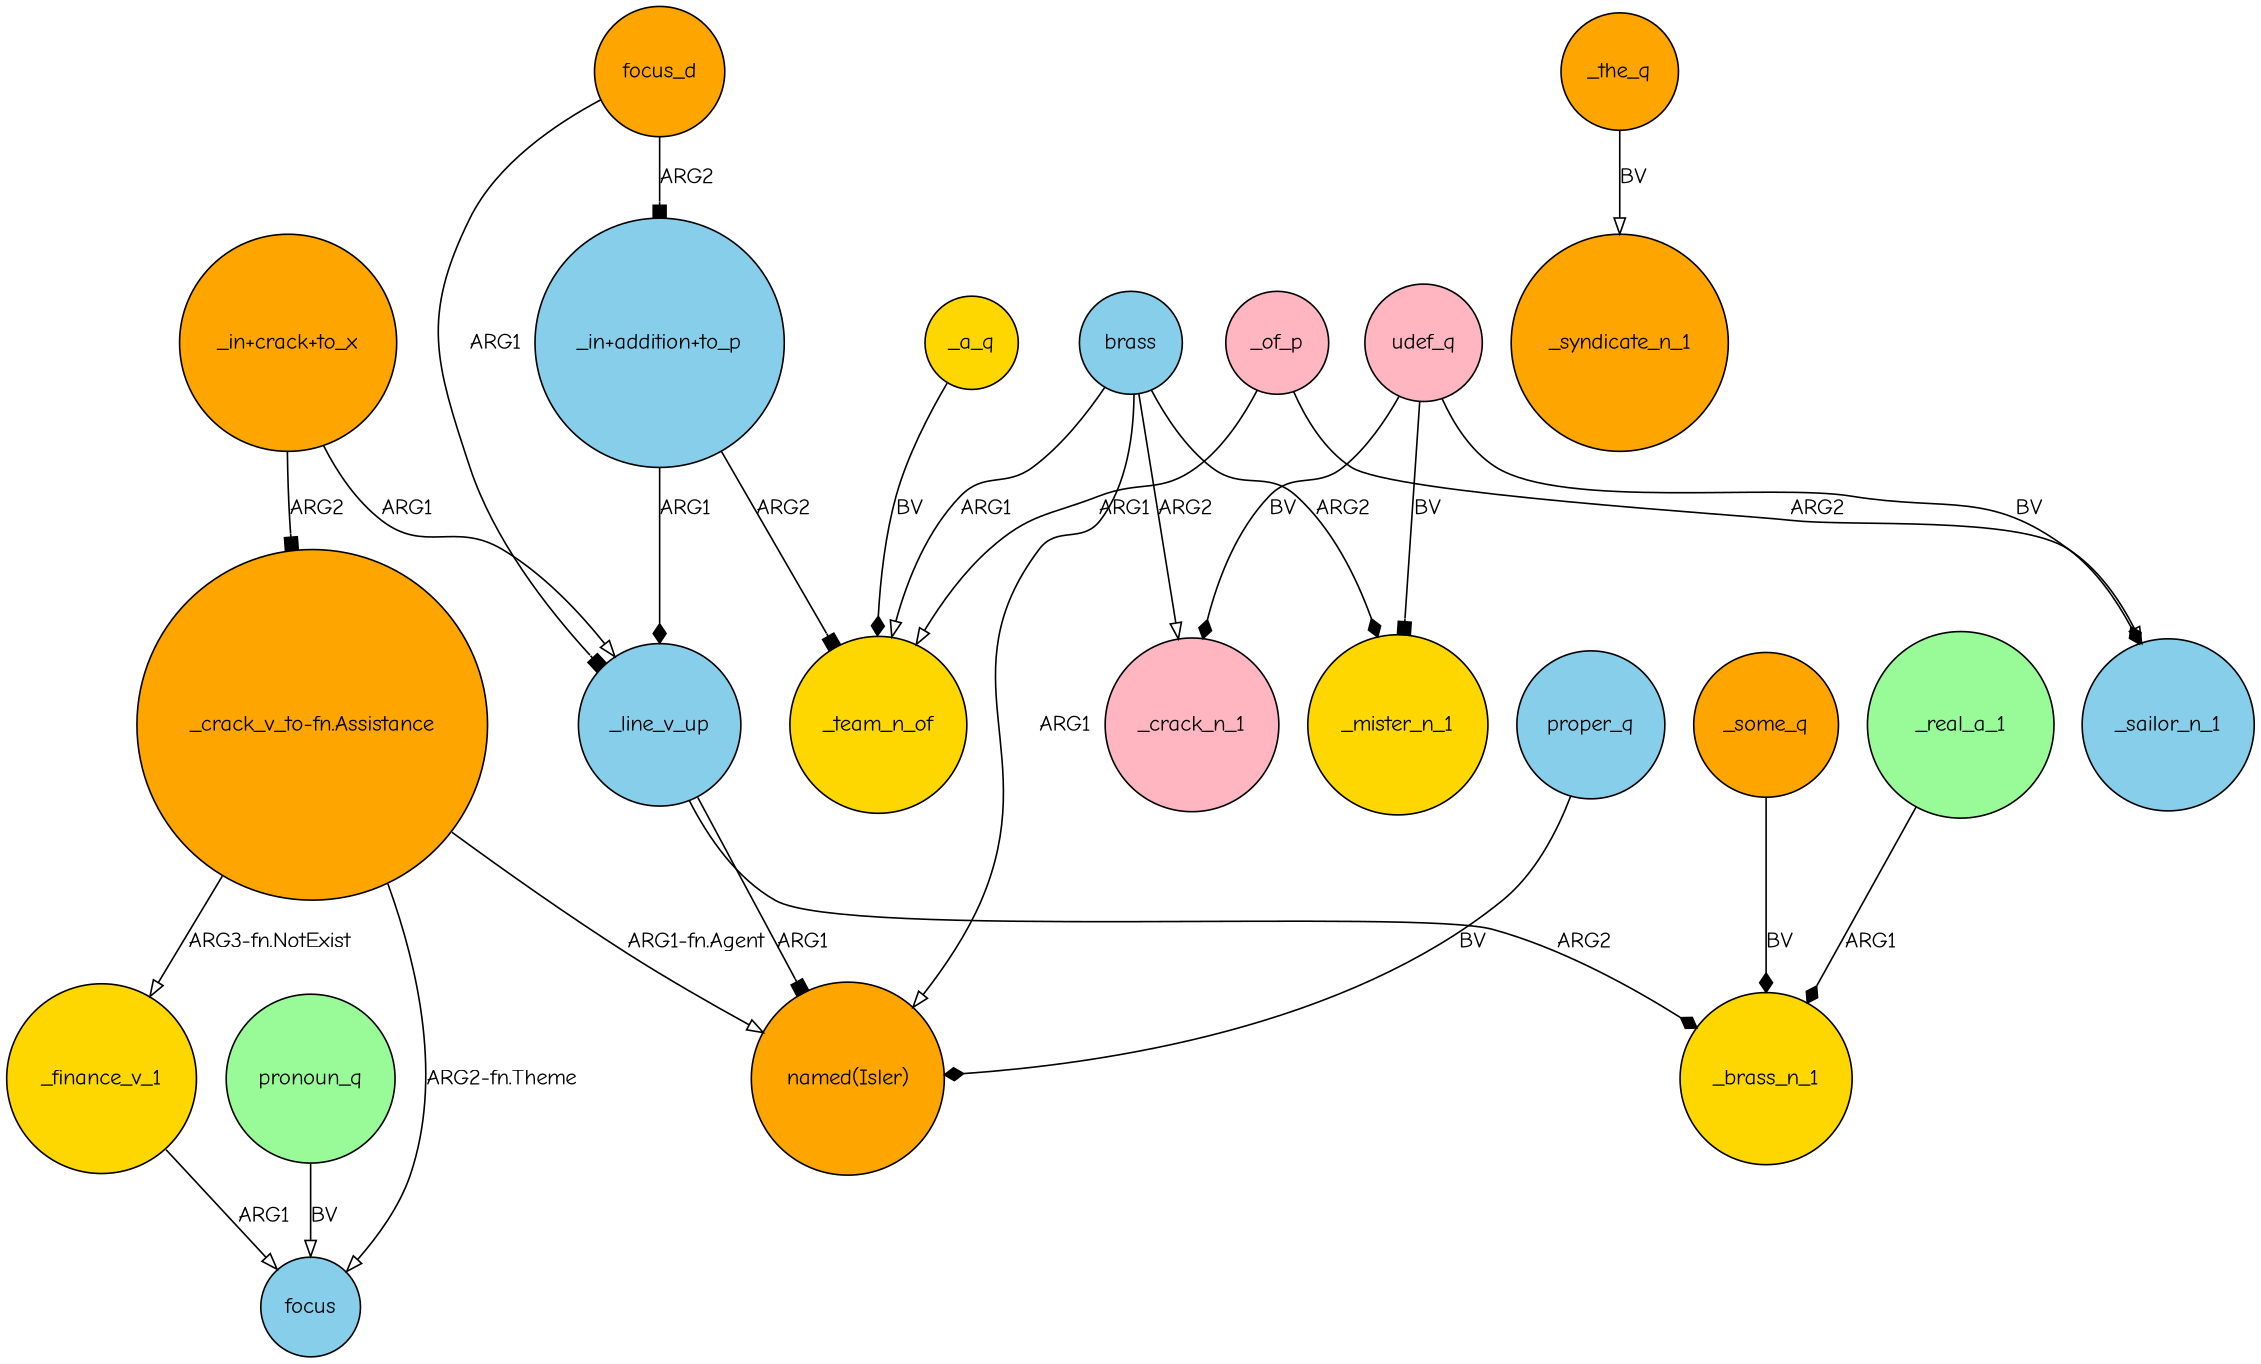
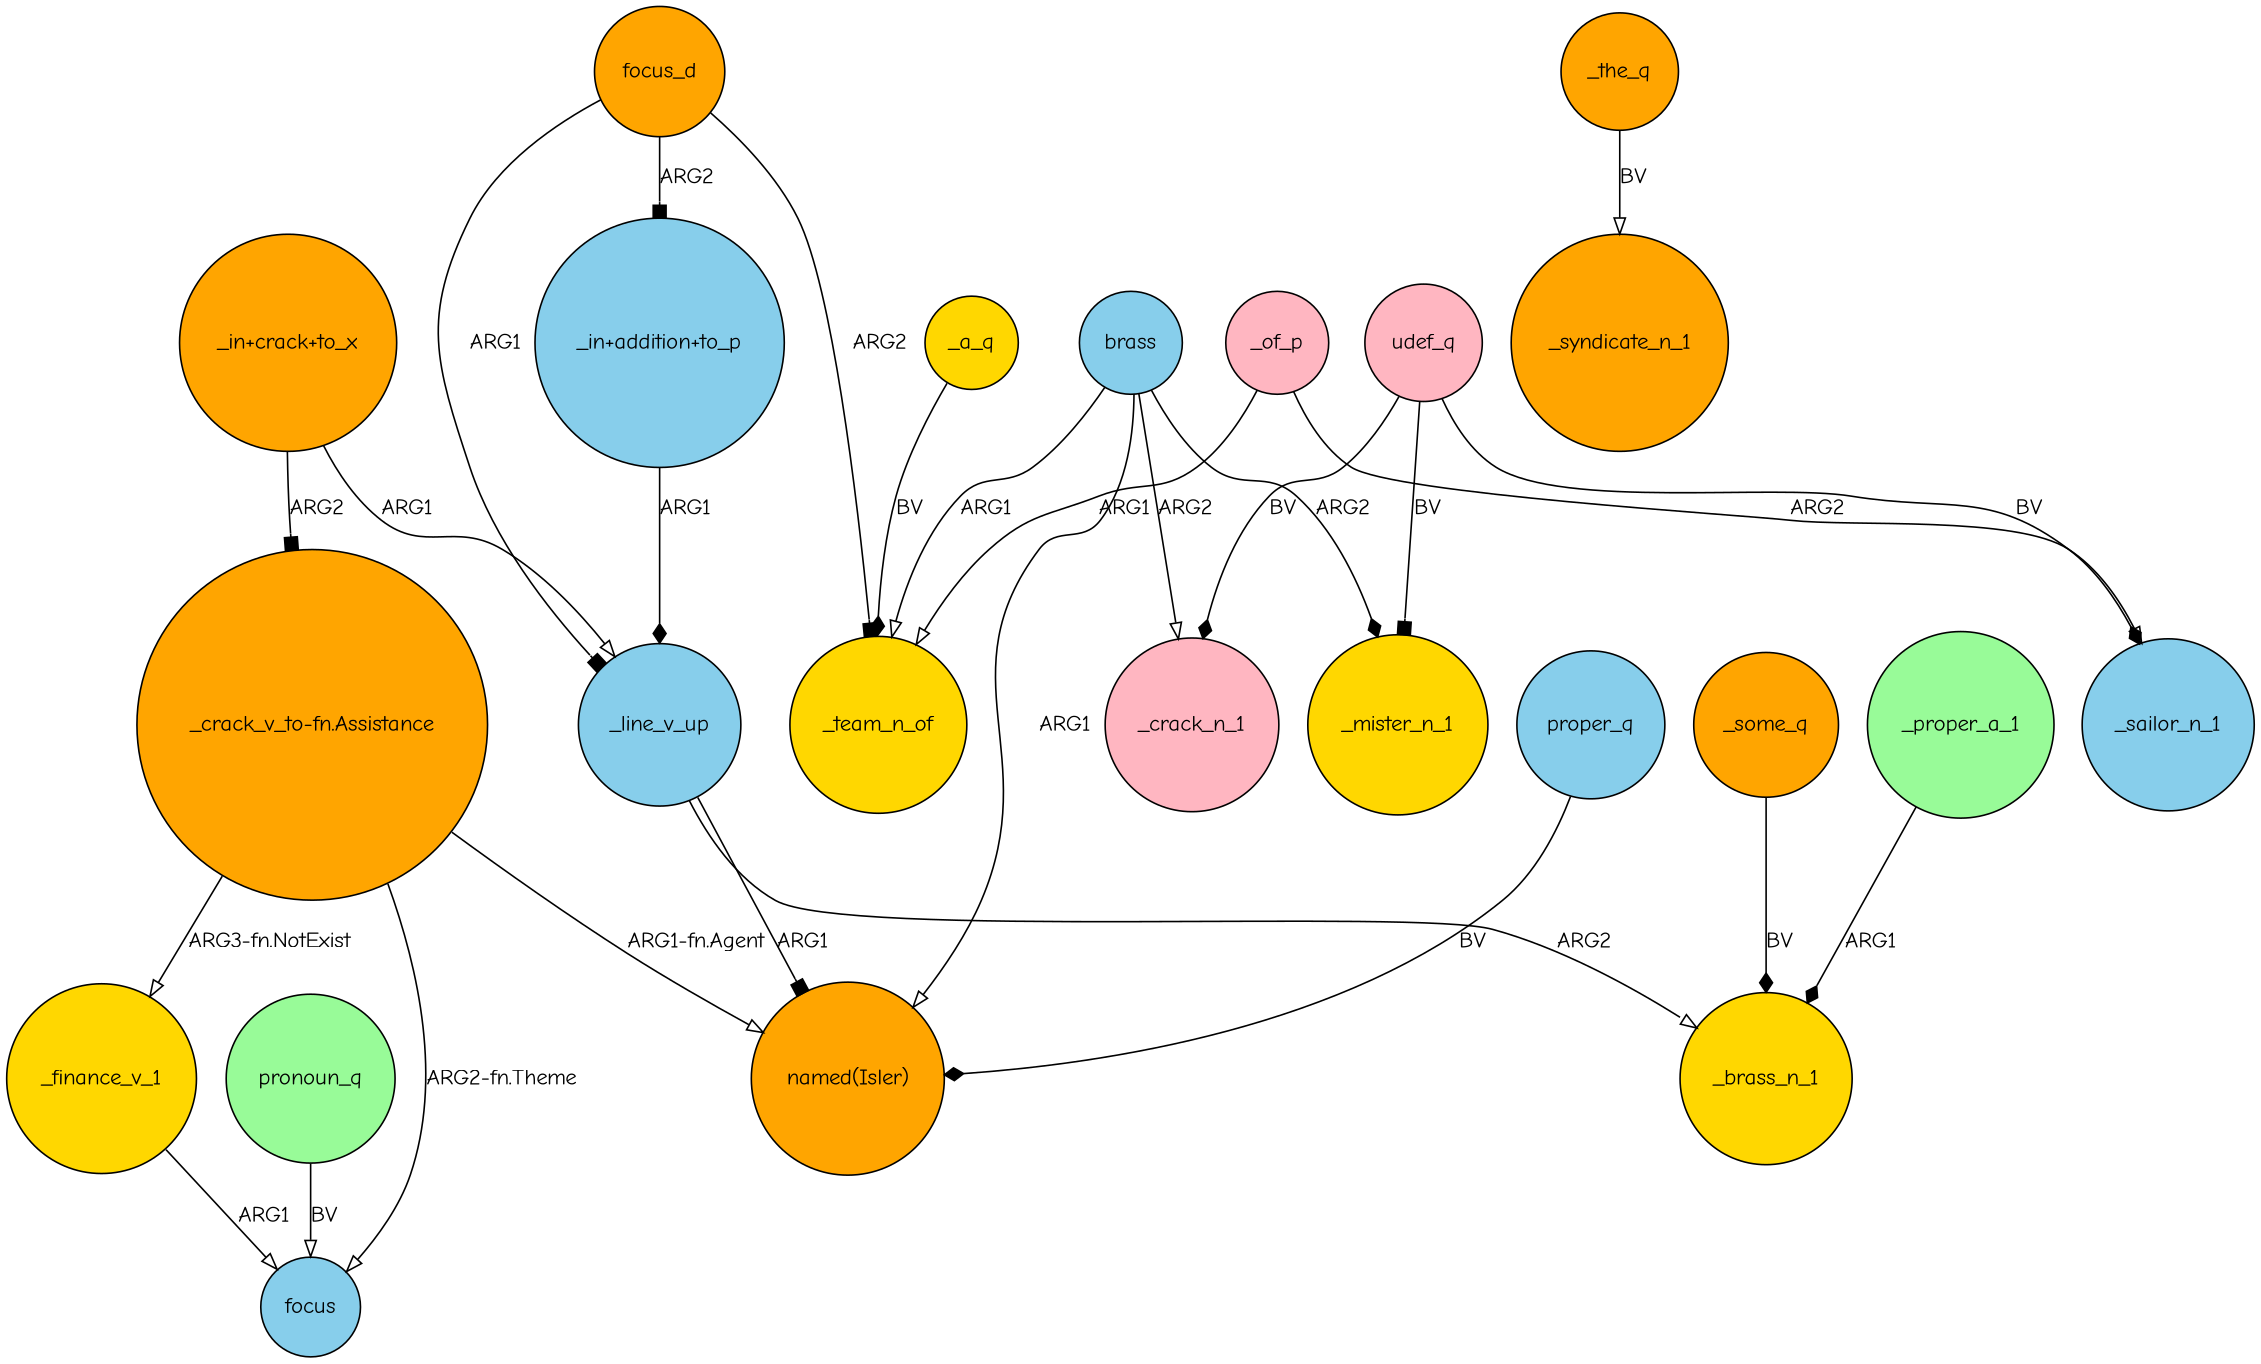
(774, 542) -> (833, 349)
(1961, 725) -> (1961, 725)
(1171, 922) -> (1171, 922)
